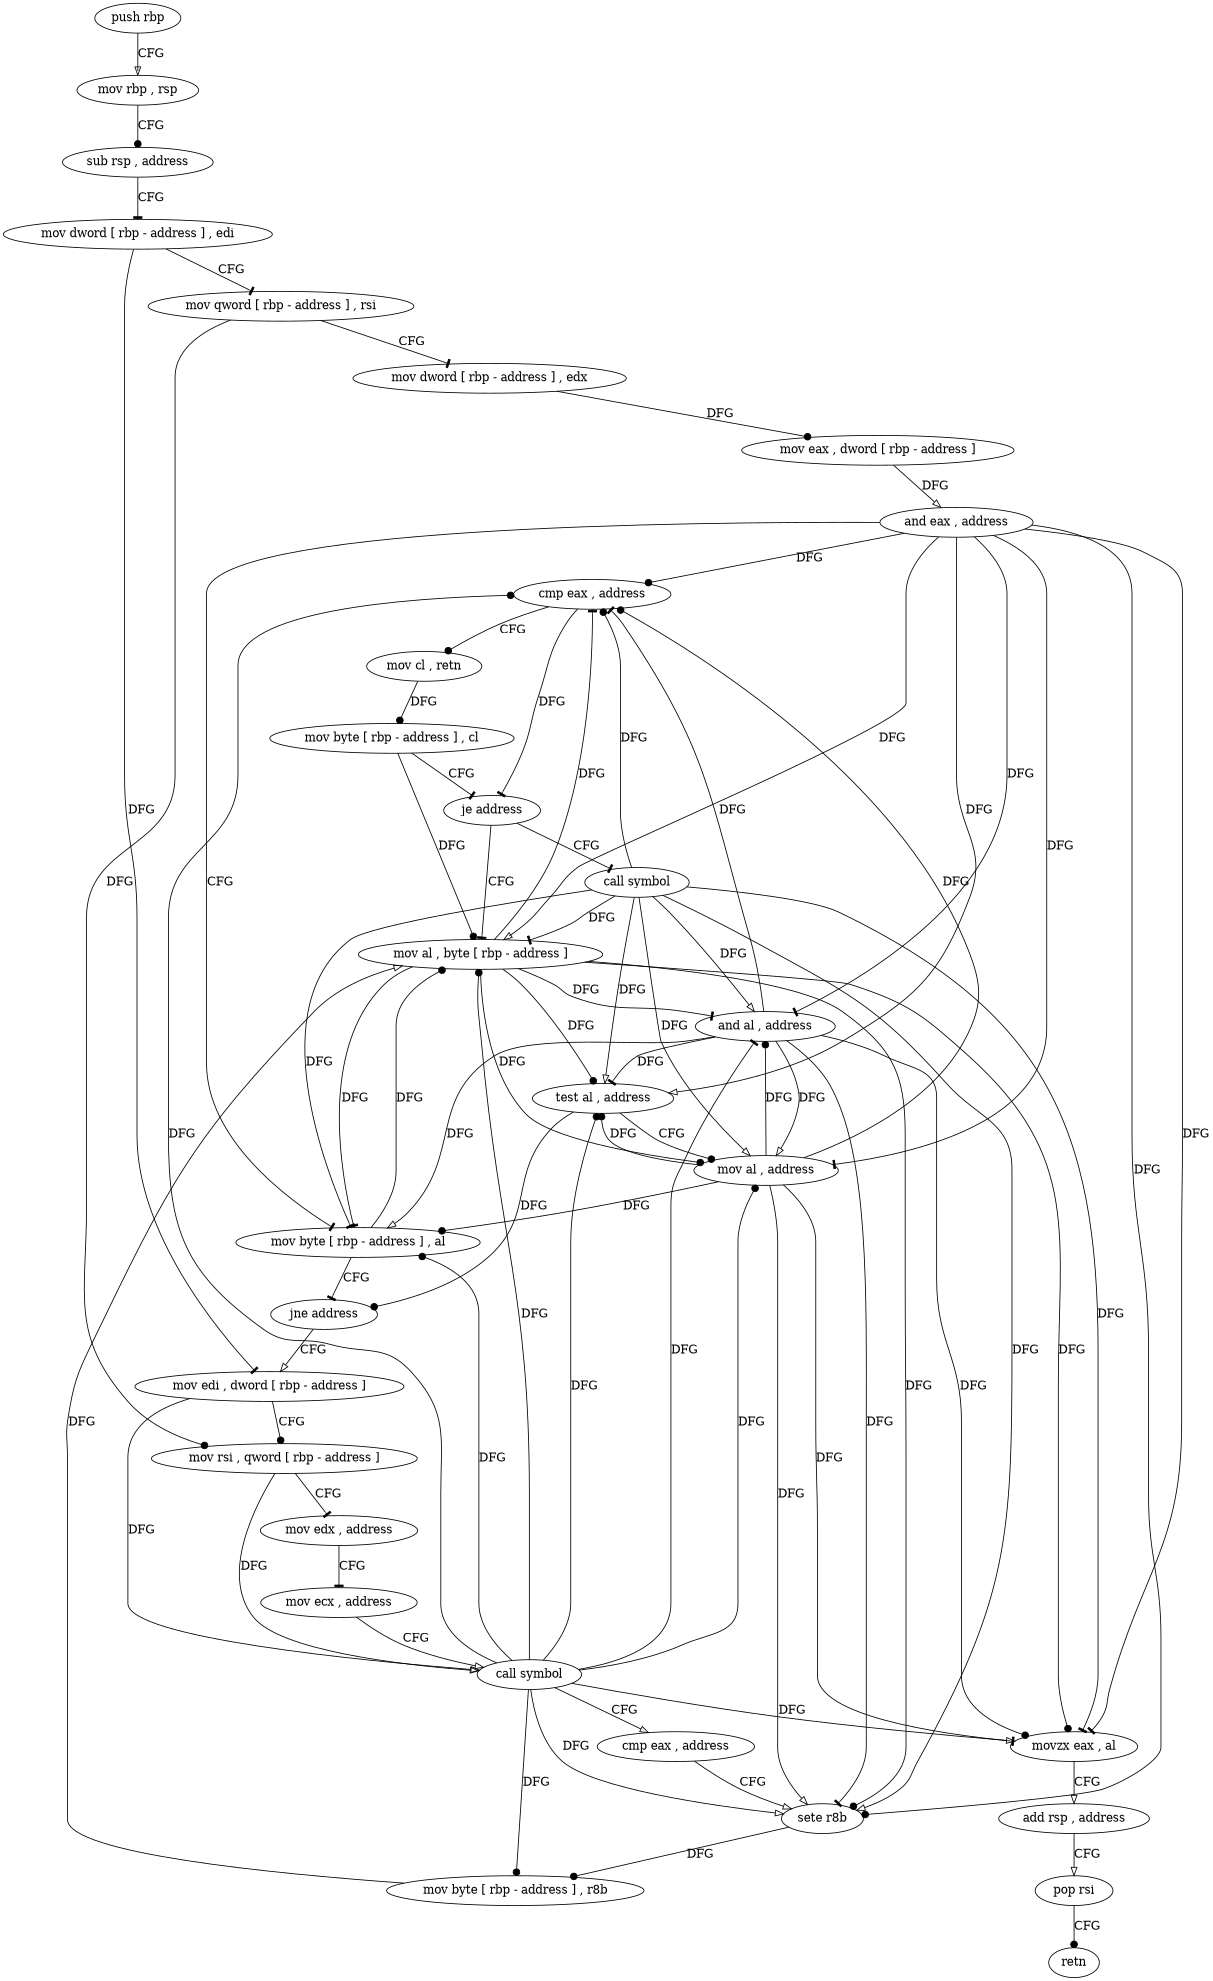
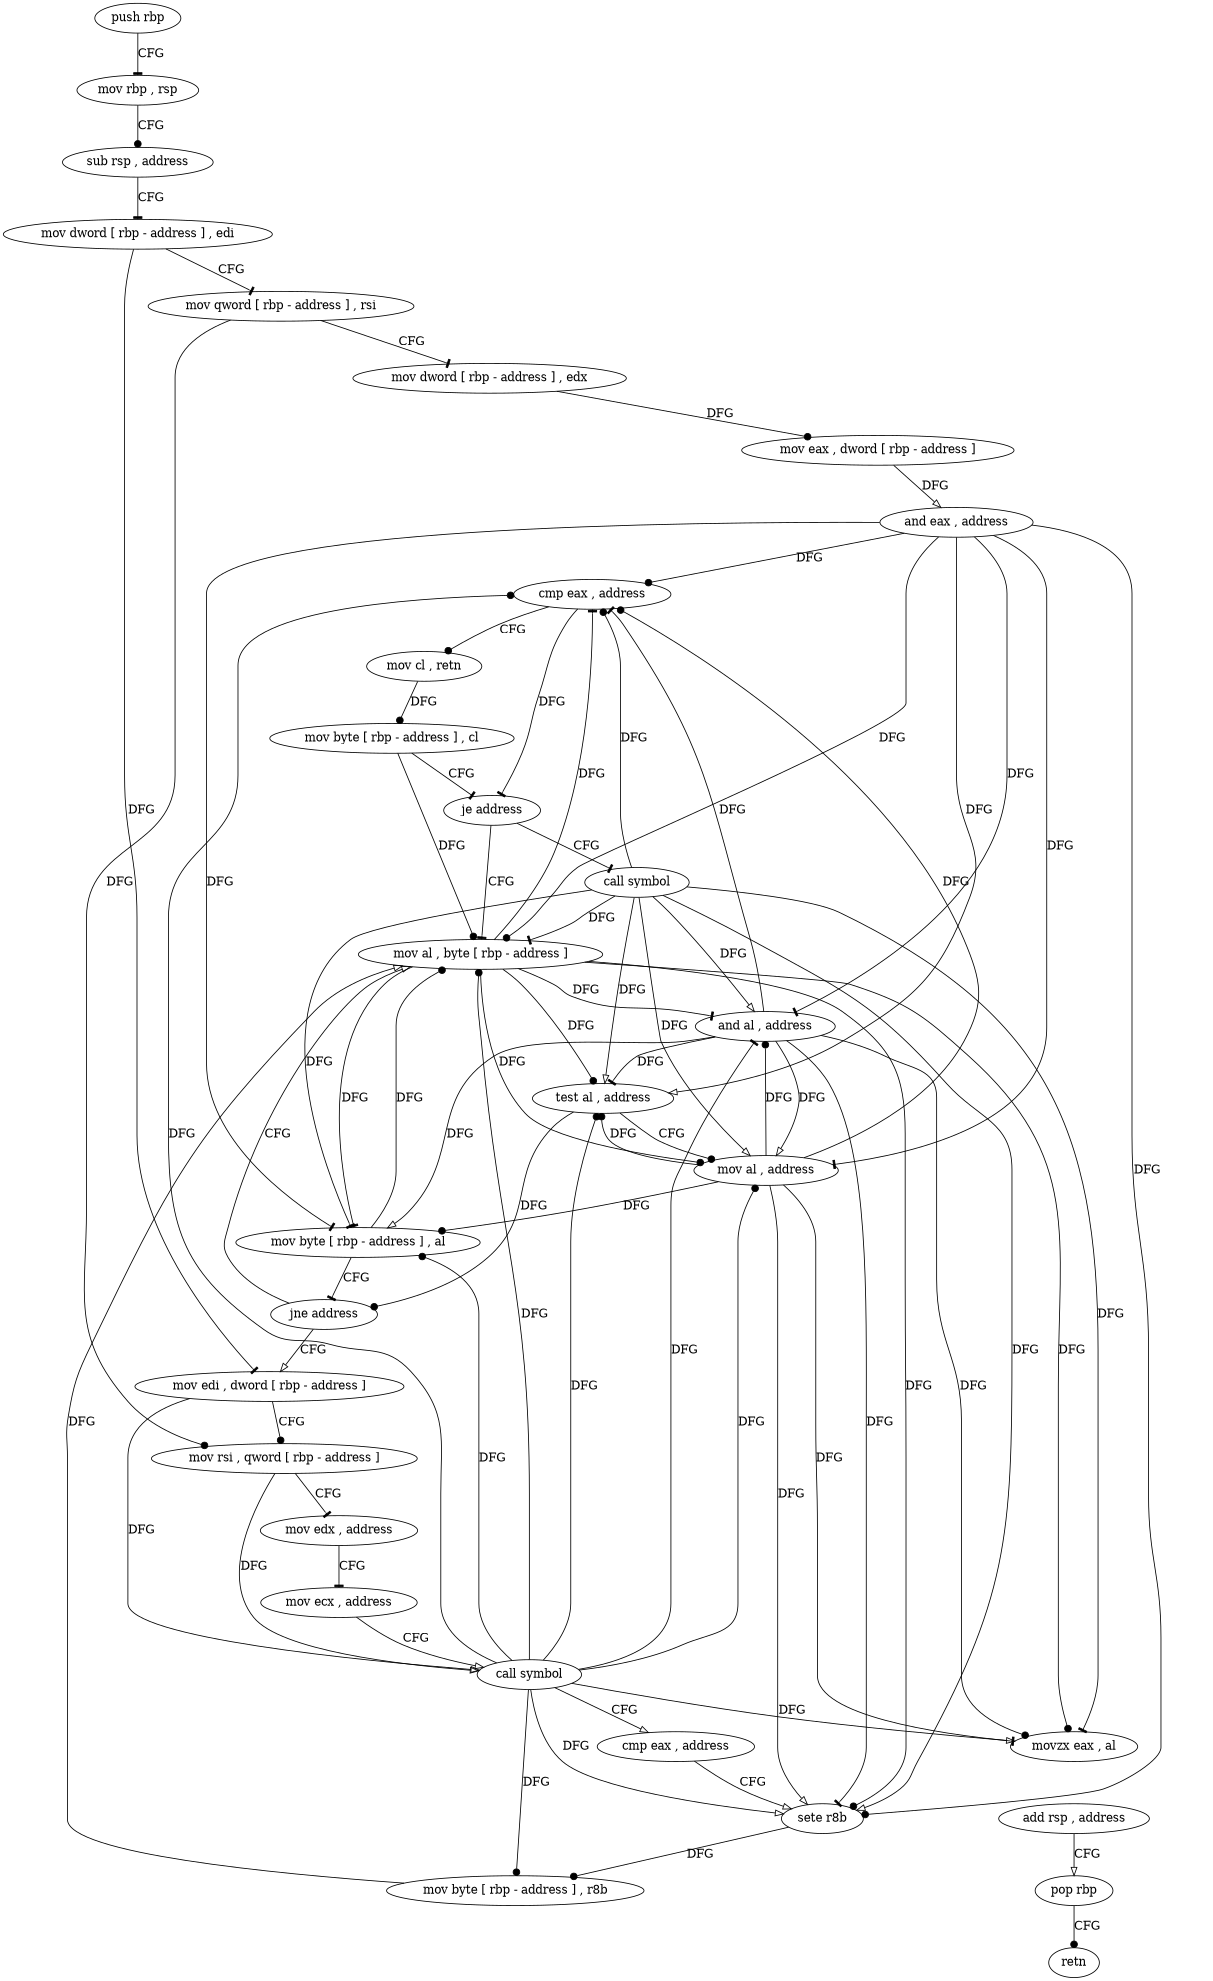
(138, 52) -> (138, 52)
(781, 773) -> (781, 773)
(220, 882) -> (220, 882)
(1182, 1078) -> none
none -> (265, 1128)
(1074, 1778) -> none
(1074, 1891) -> (1074, 1891)
